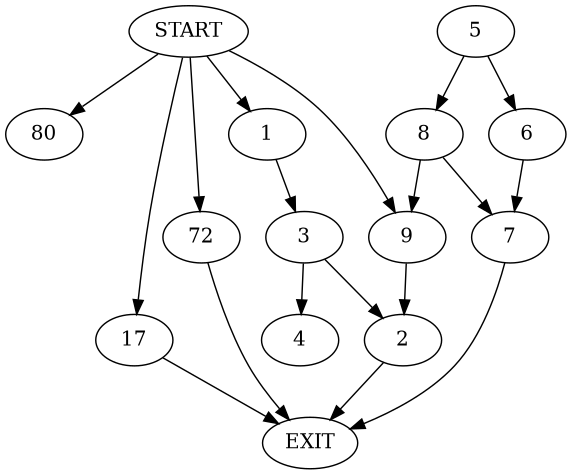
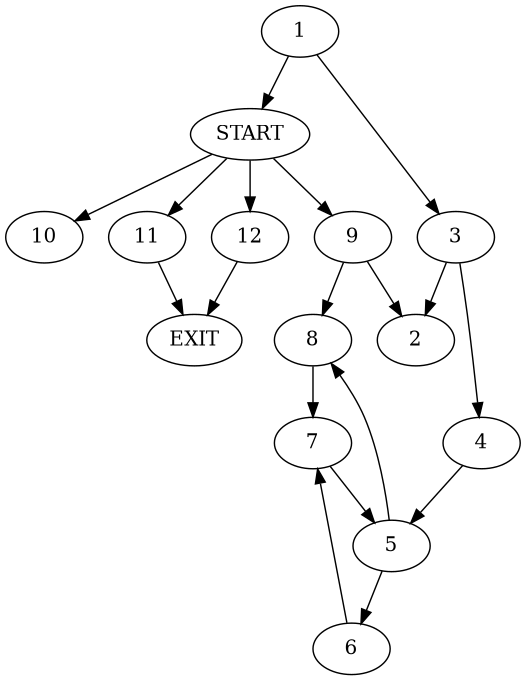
(224, 78) -> (279, 76)
(44, 134) -> (44, 237)
(417, 178) -> (336, 282)
(202, 237) -> (250, 237)
(134, 340) -> (147, 237)
(457, 363) -> (348, 489)
(362, 386) -> none
none -> (442, 489)
